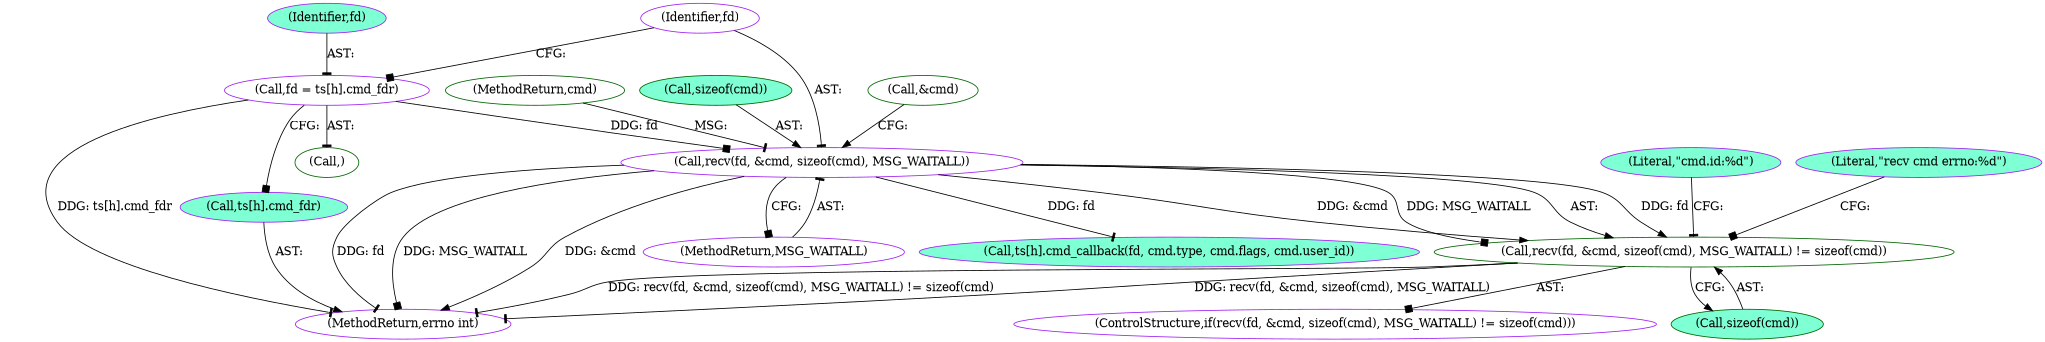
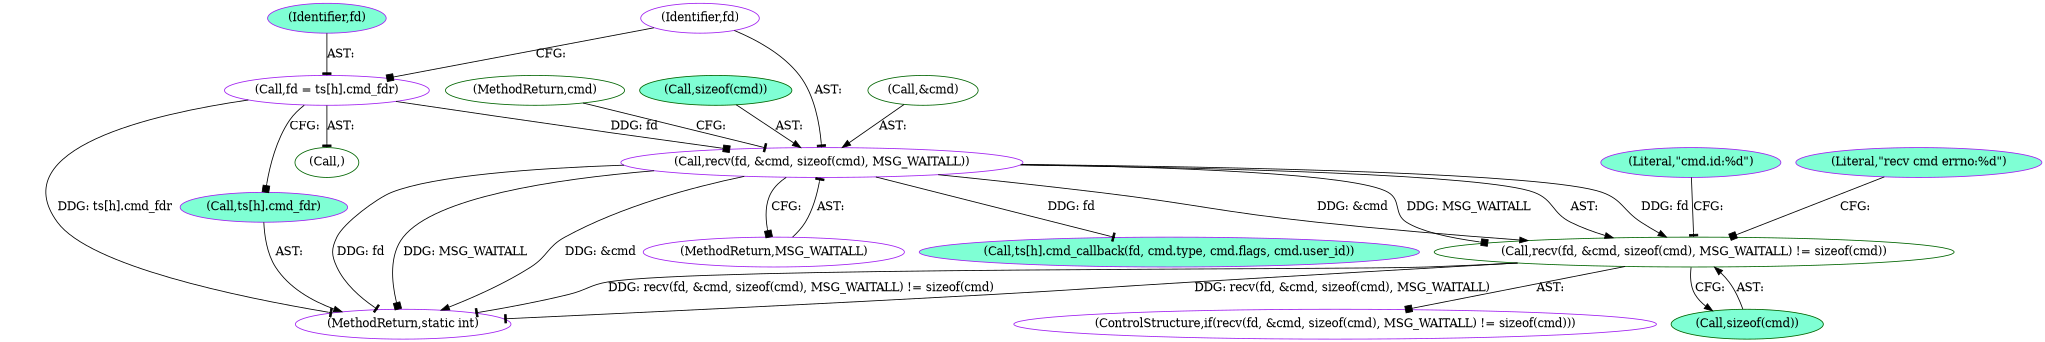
(713, 126) -> (713, 126)
(895, 126) -> (895, 126)
(403, 324) -> (403, 324)
